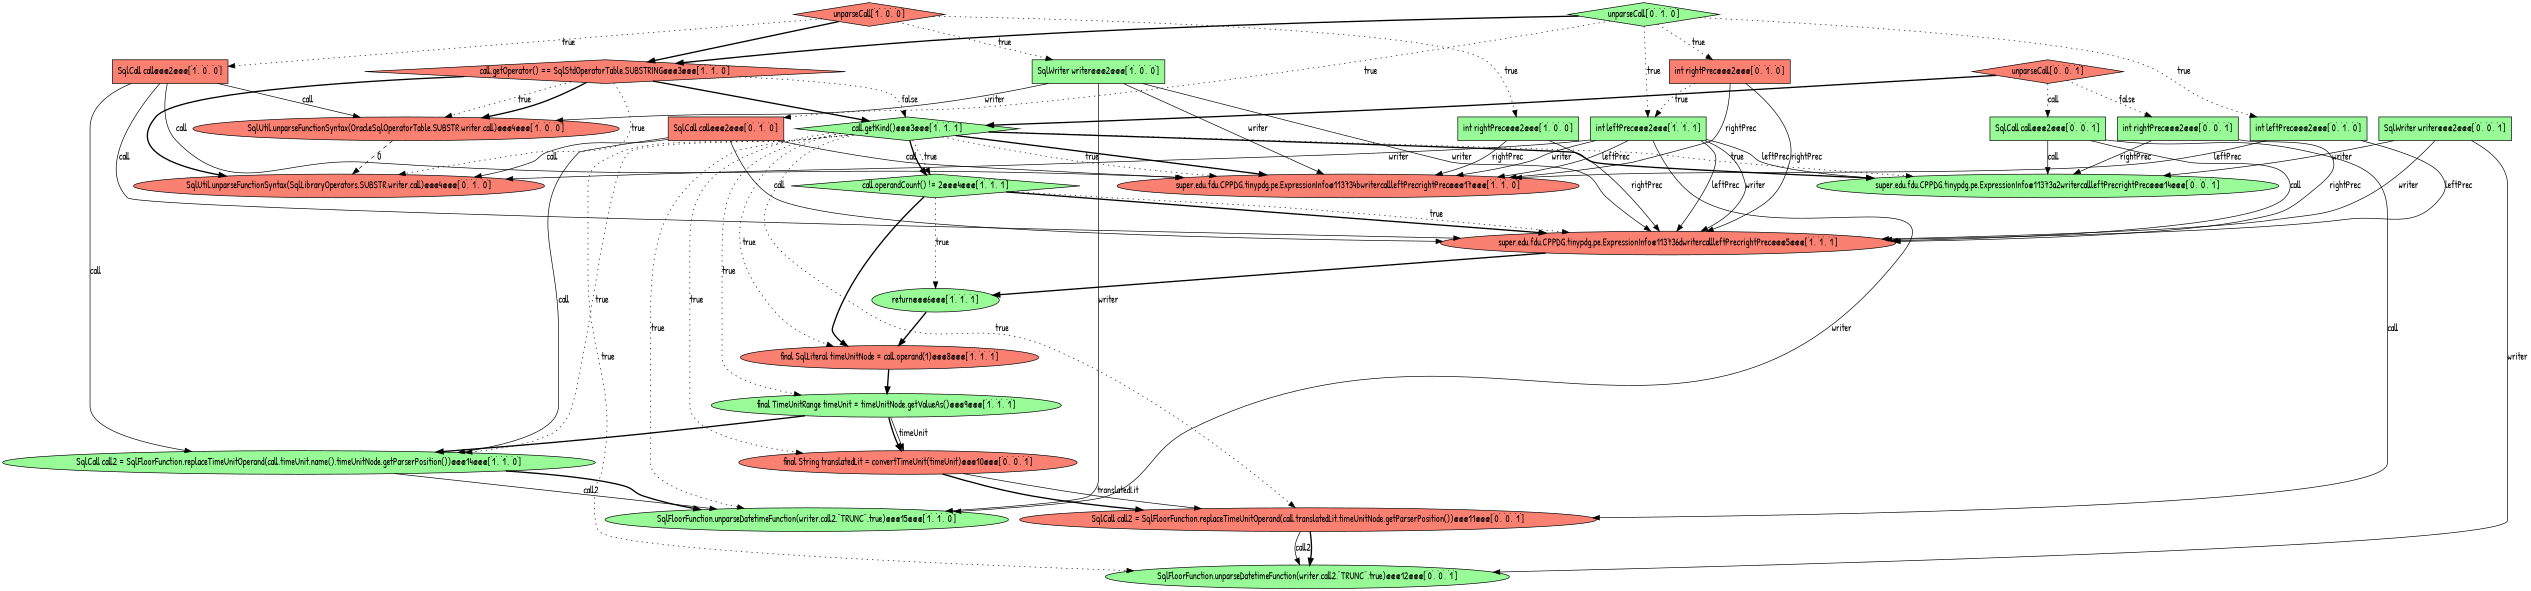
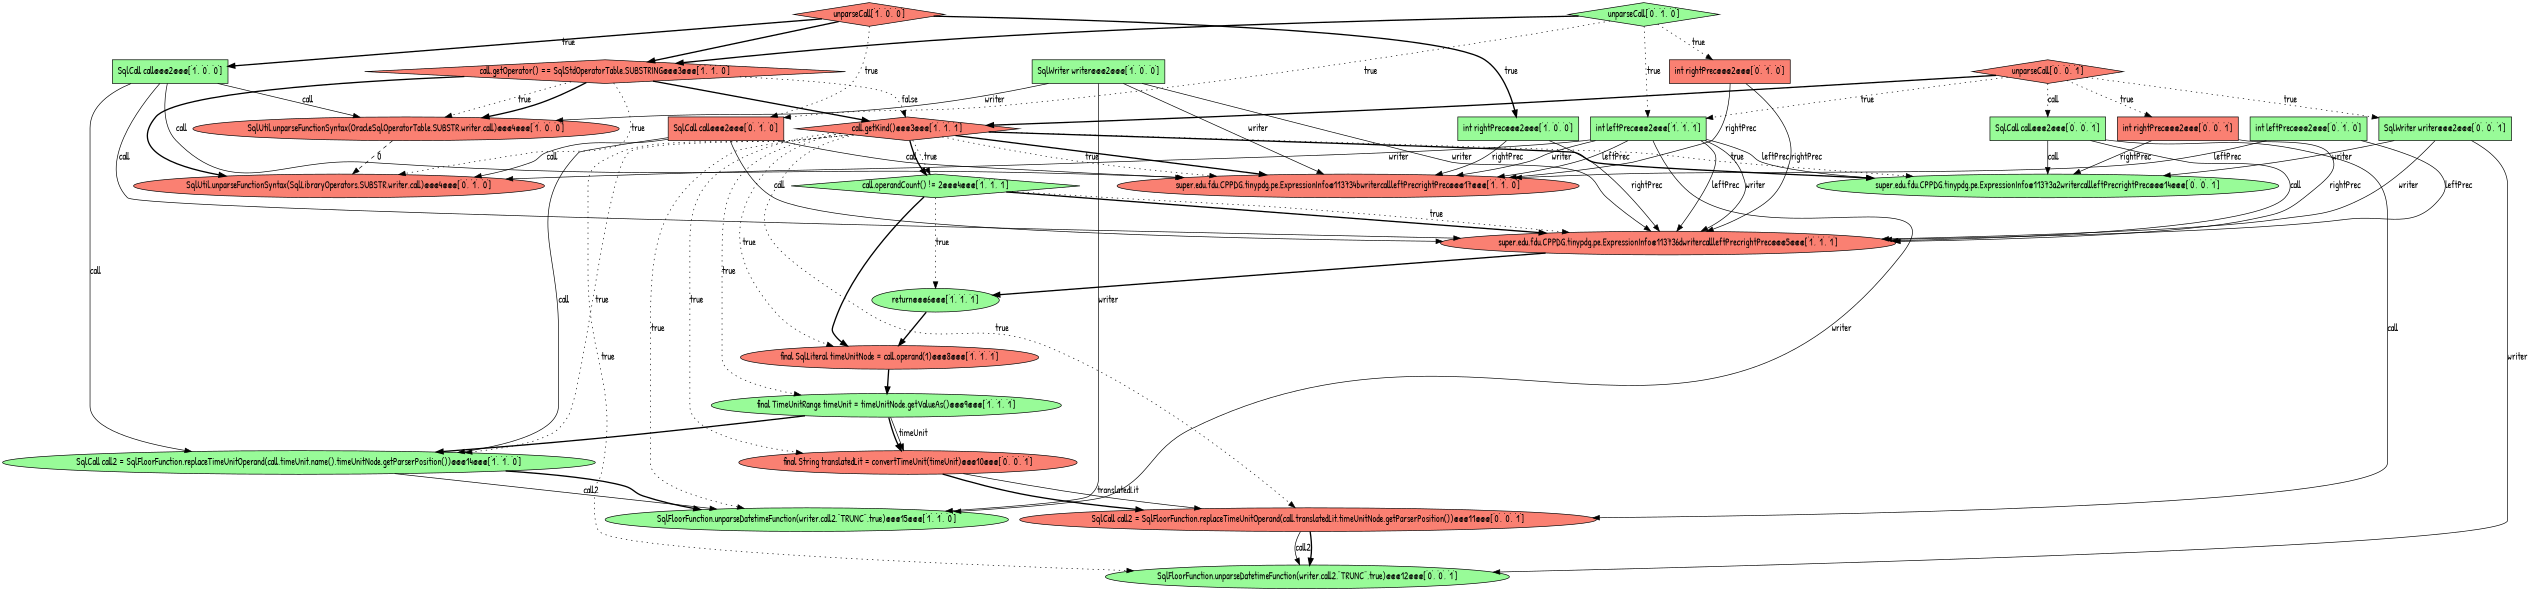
(1271, 29) -> (1271, 29)
(1982, 37) -> none
(528, 42) -> (528, 42)
(979, 42) -> (844, 90)
(170, 72) -> (170, 72)
none -> (2229, 97)
(1671, 98) -> (1860, 96)
(2127, 100) -> (2127, 100)
(907, 129) -> (907, 129)
(2178, 129) -> (2178, 129)
